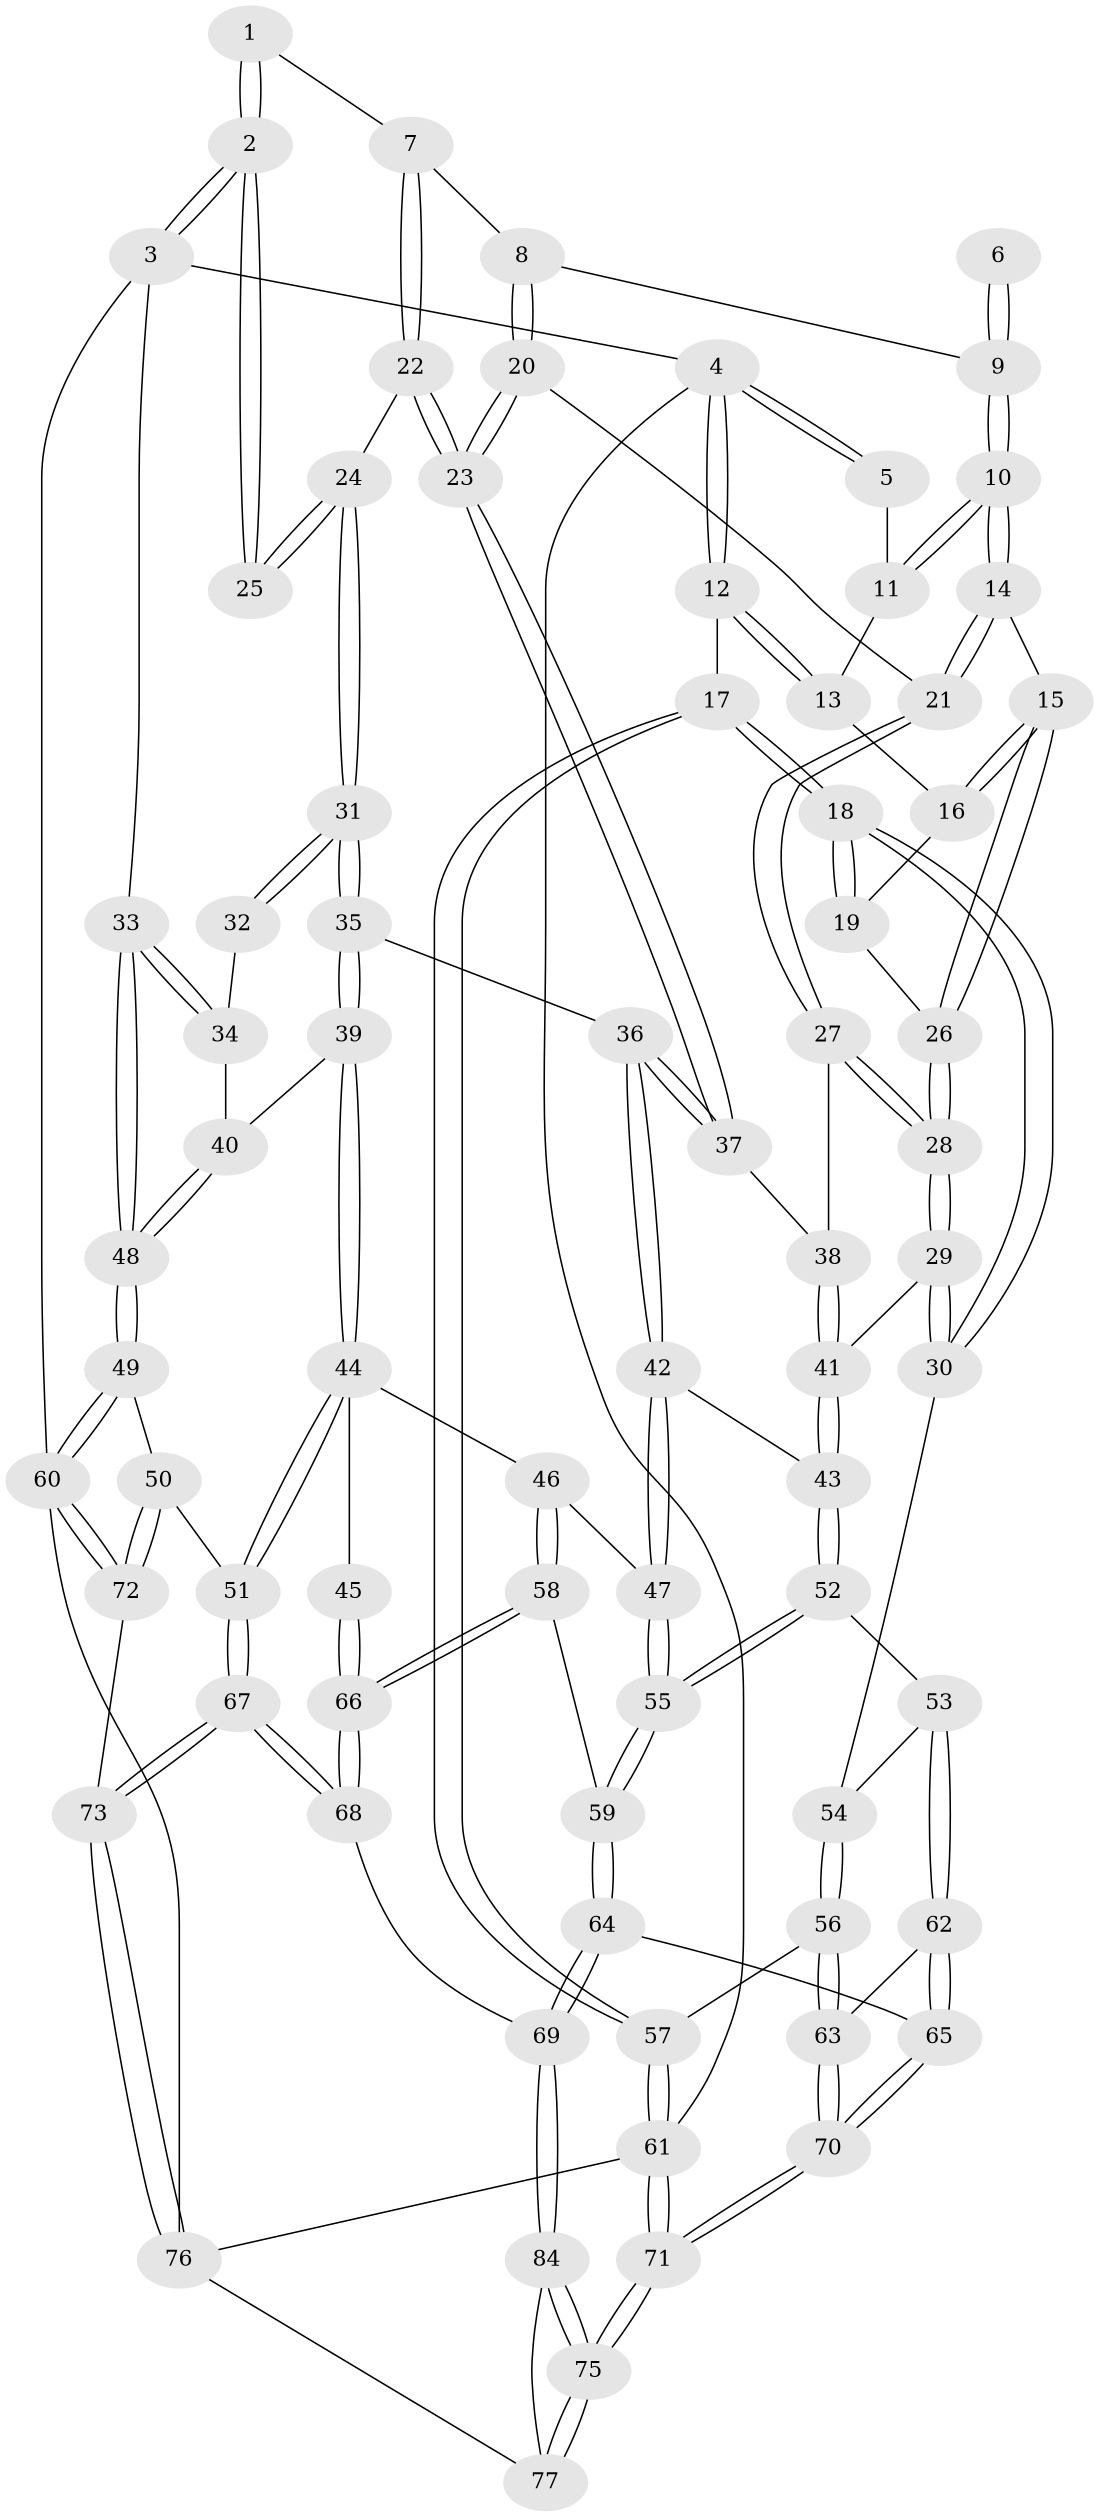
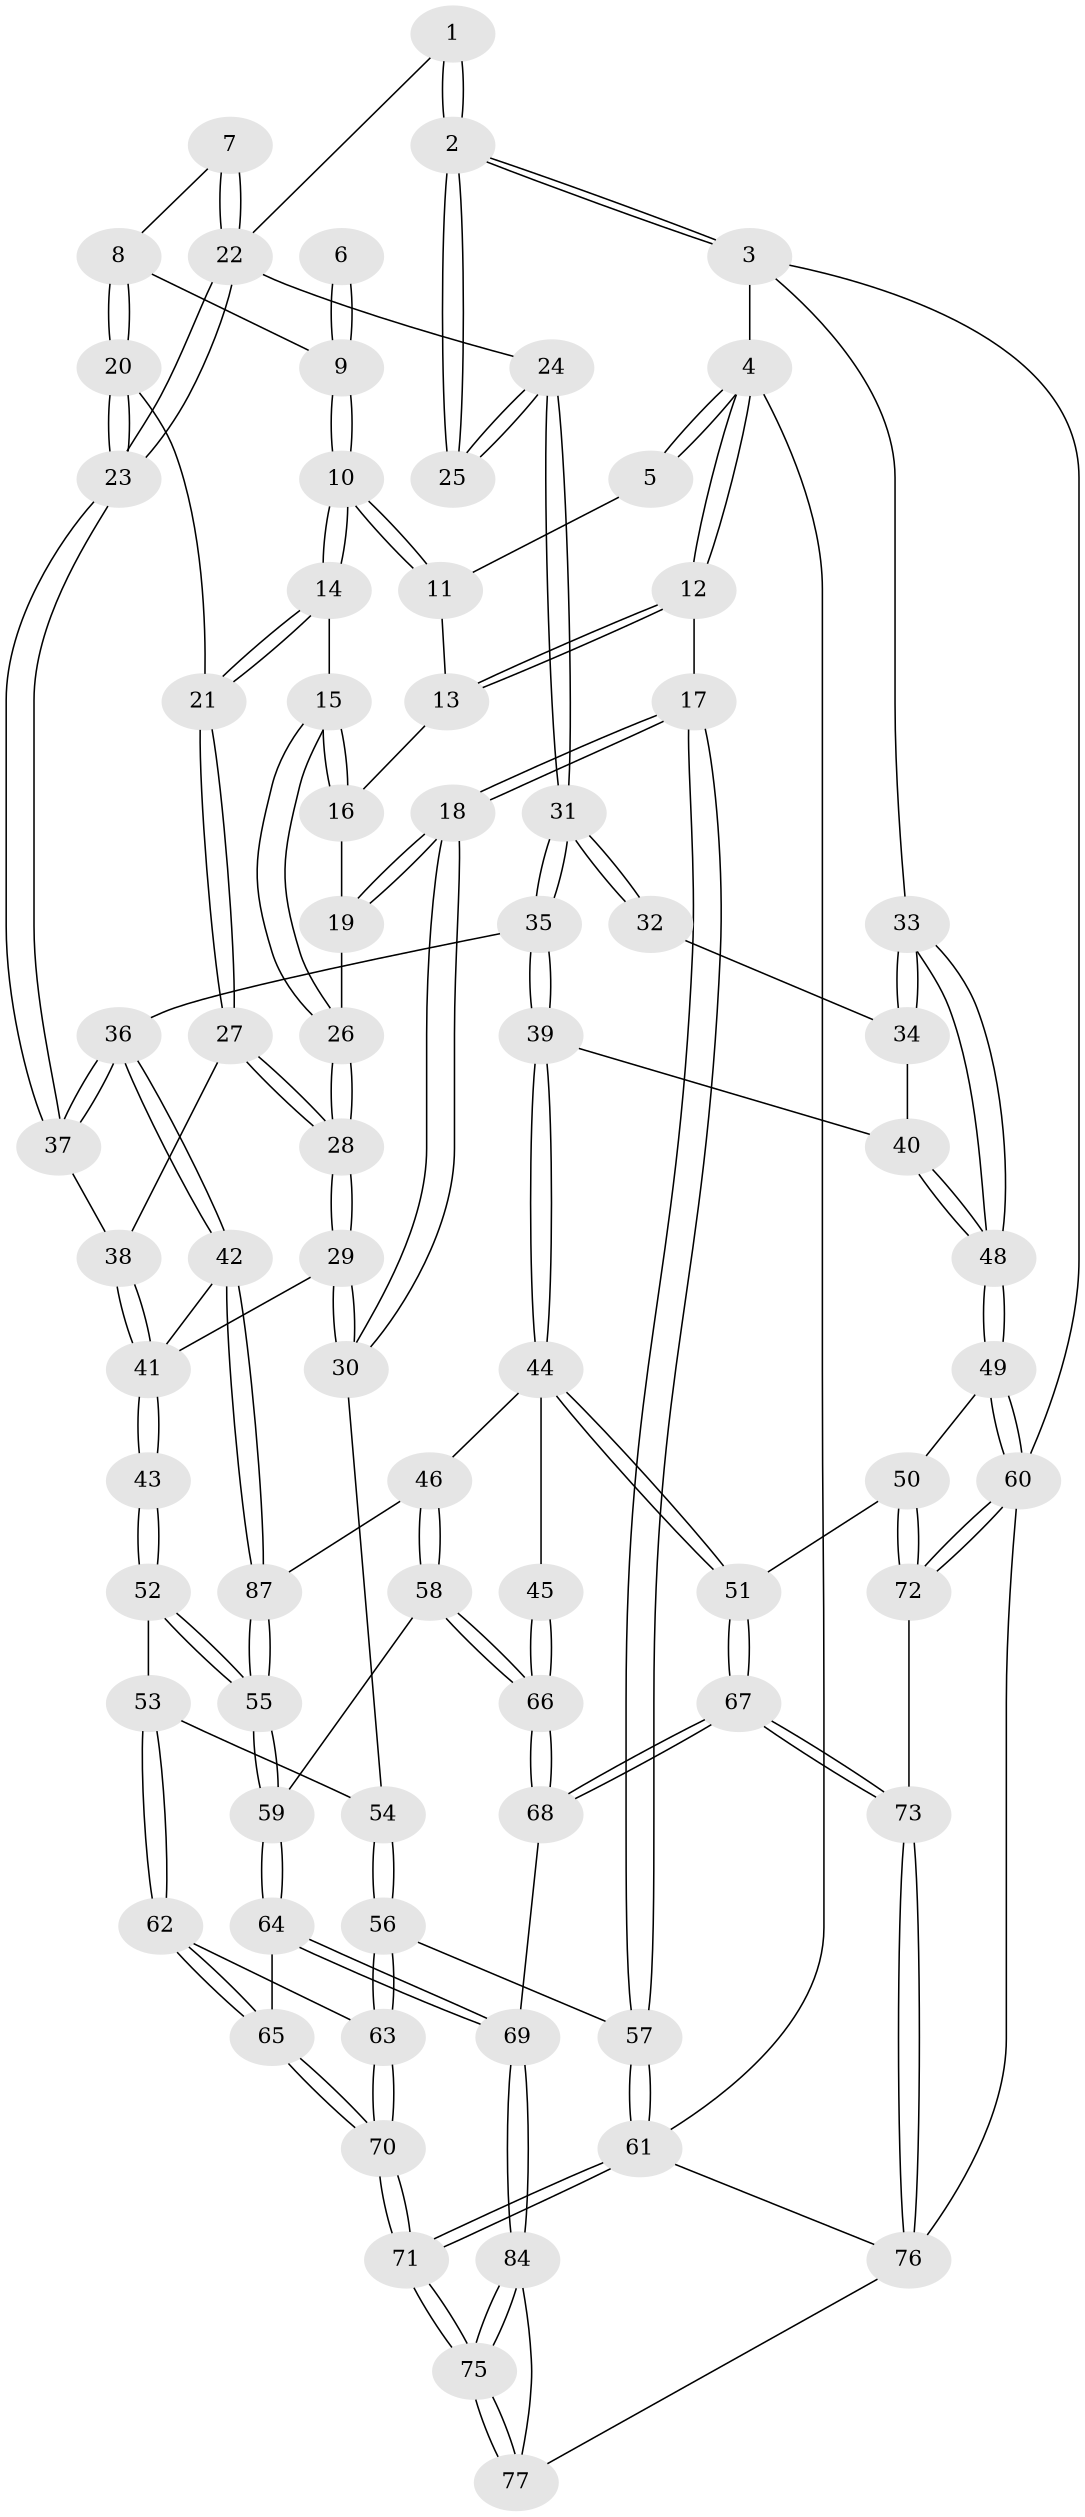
(331, 90) -> (342, 145)
(744, 1425) -> (189, 1314)
(659, 1592) -> (260, 1592)
